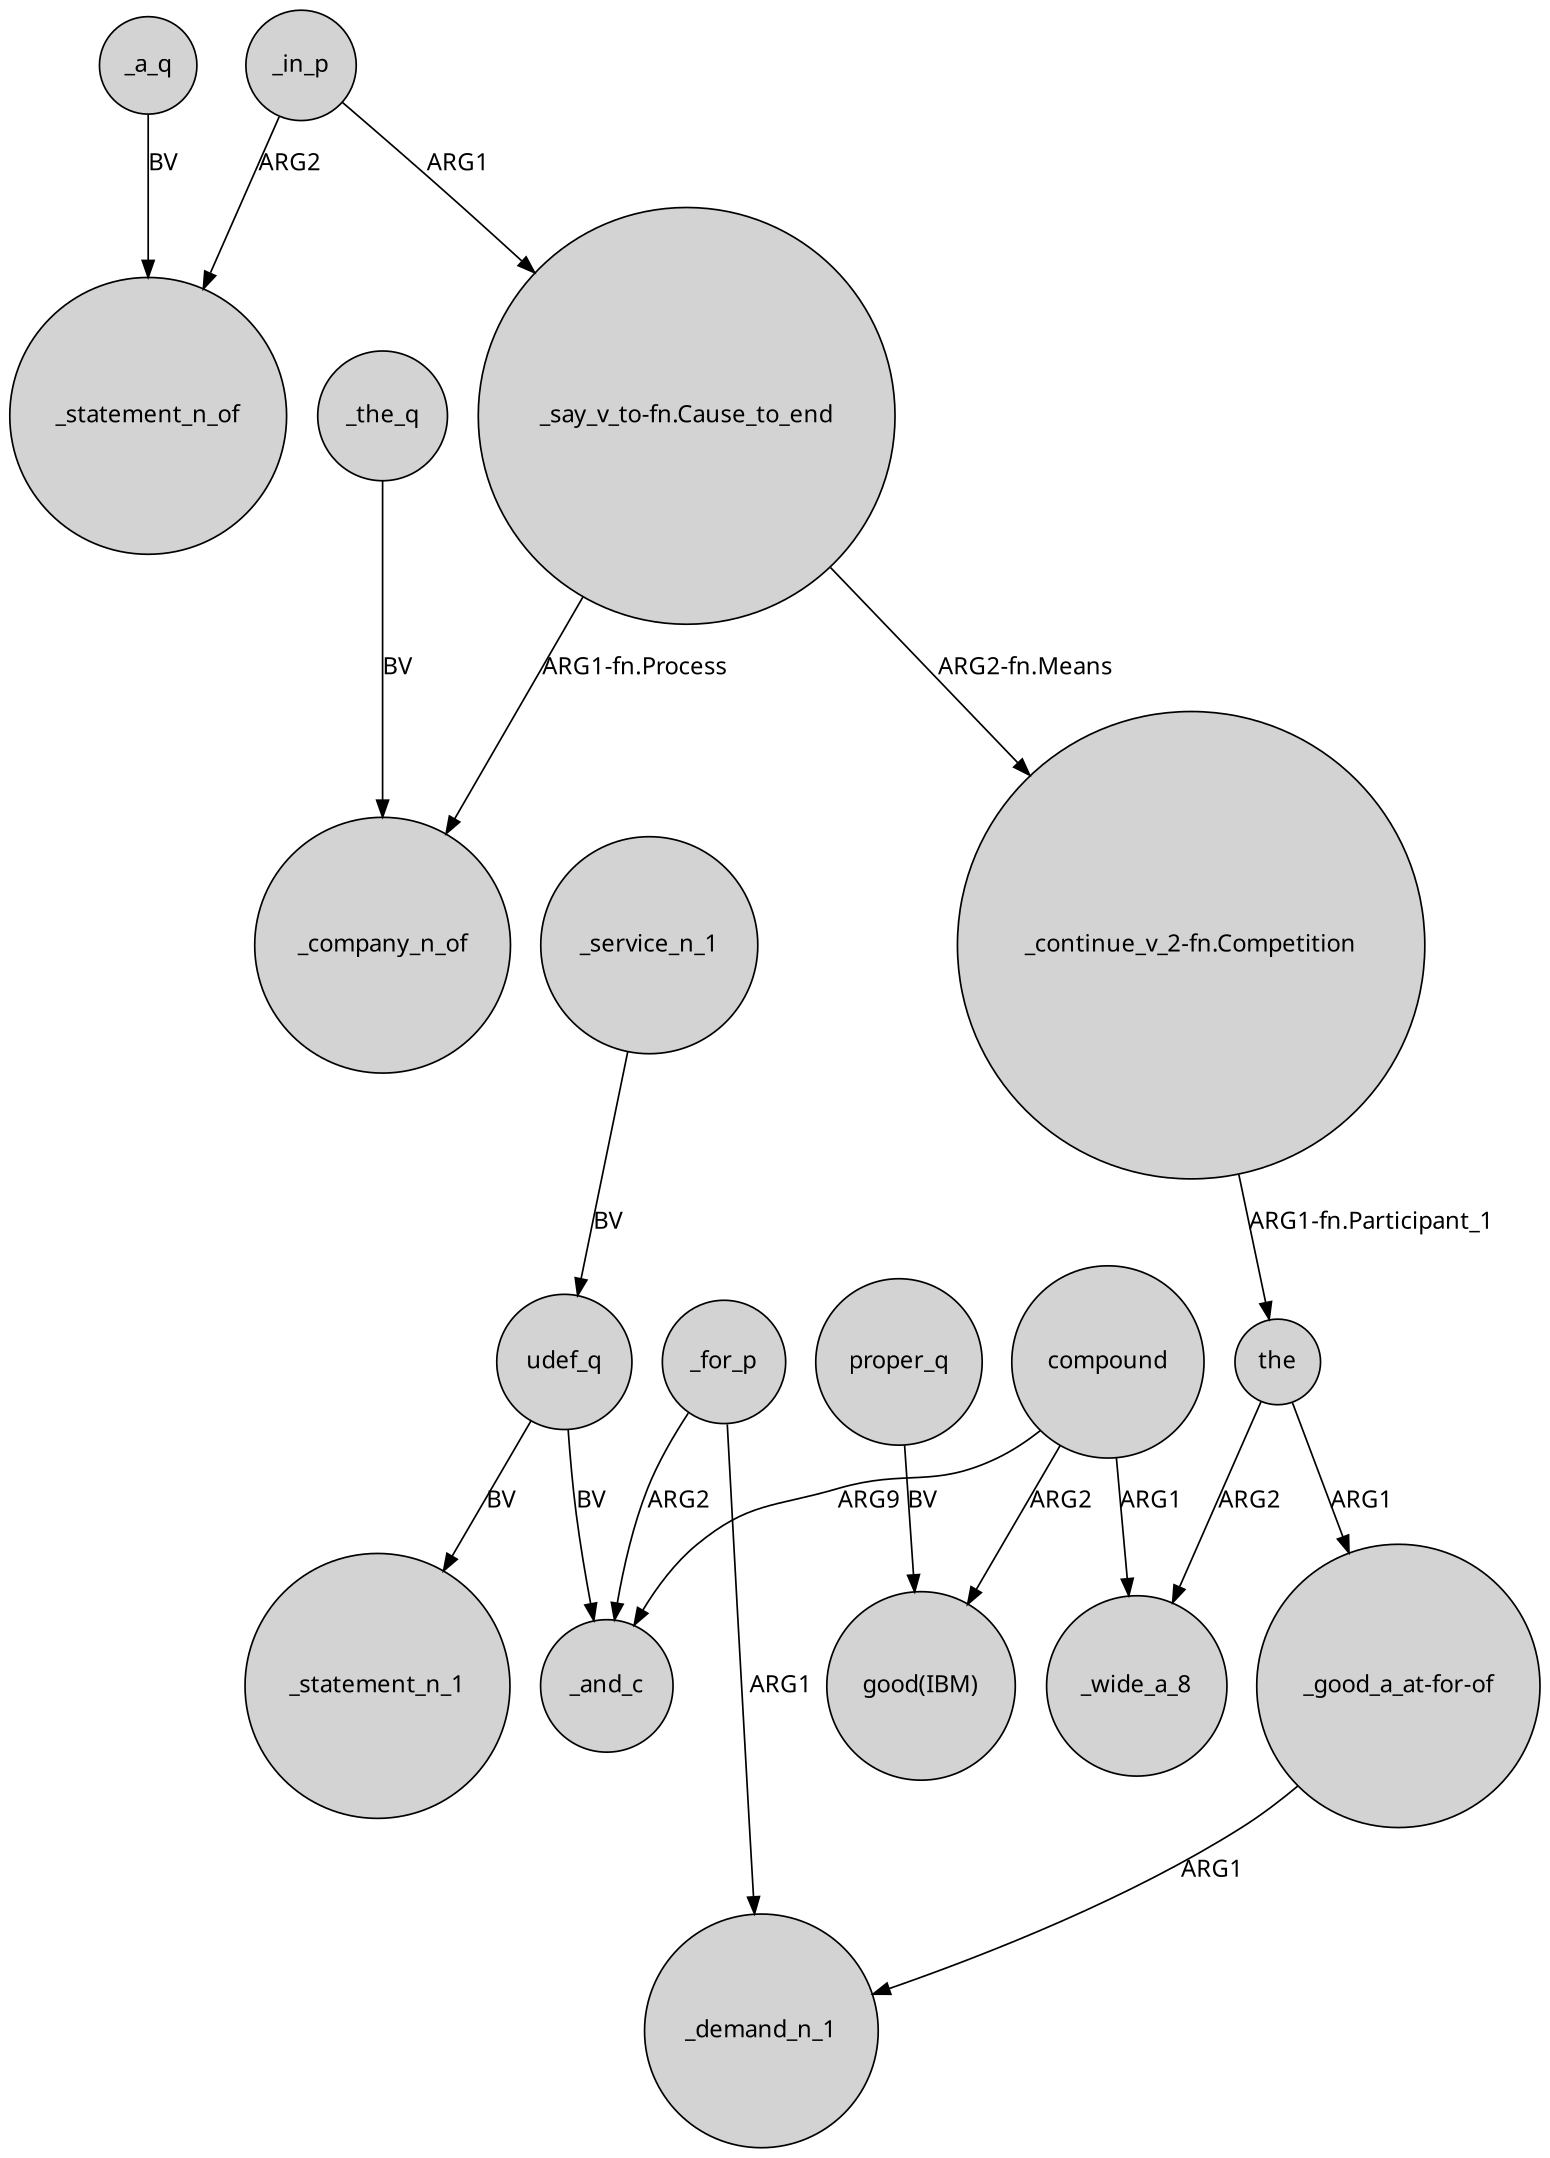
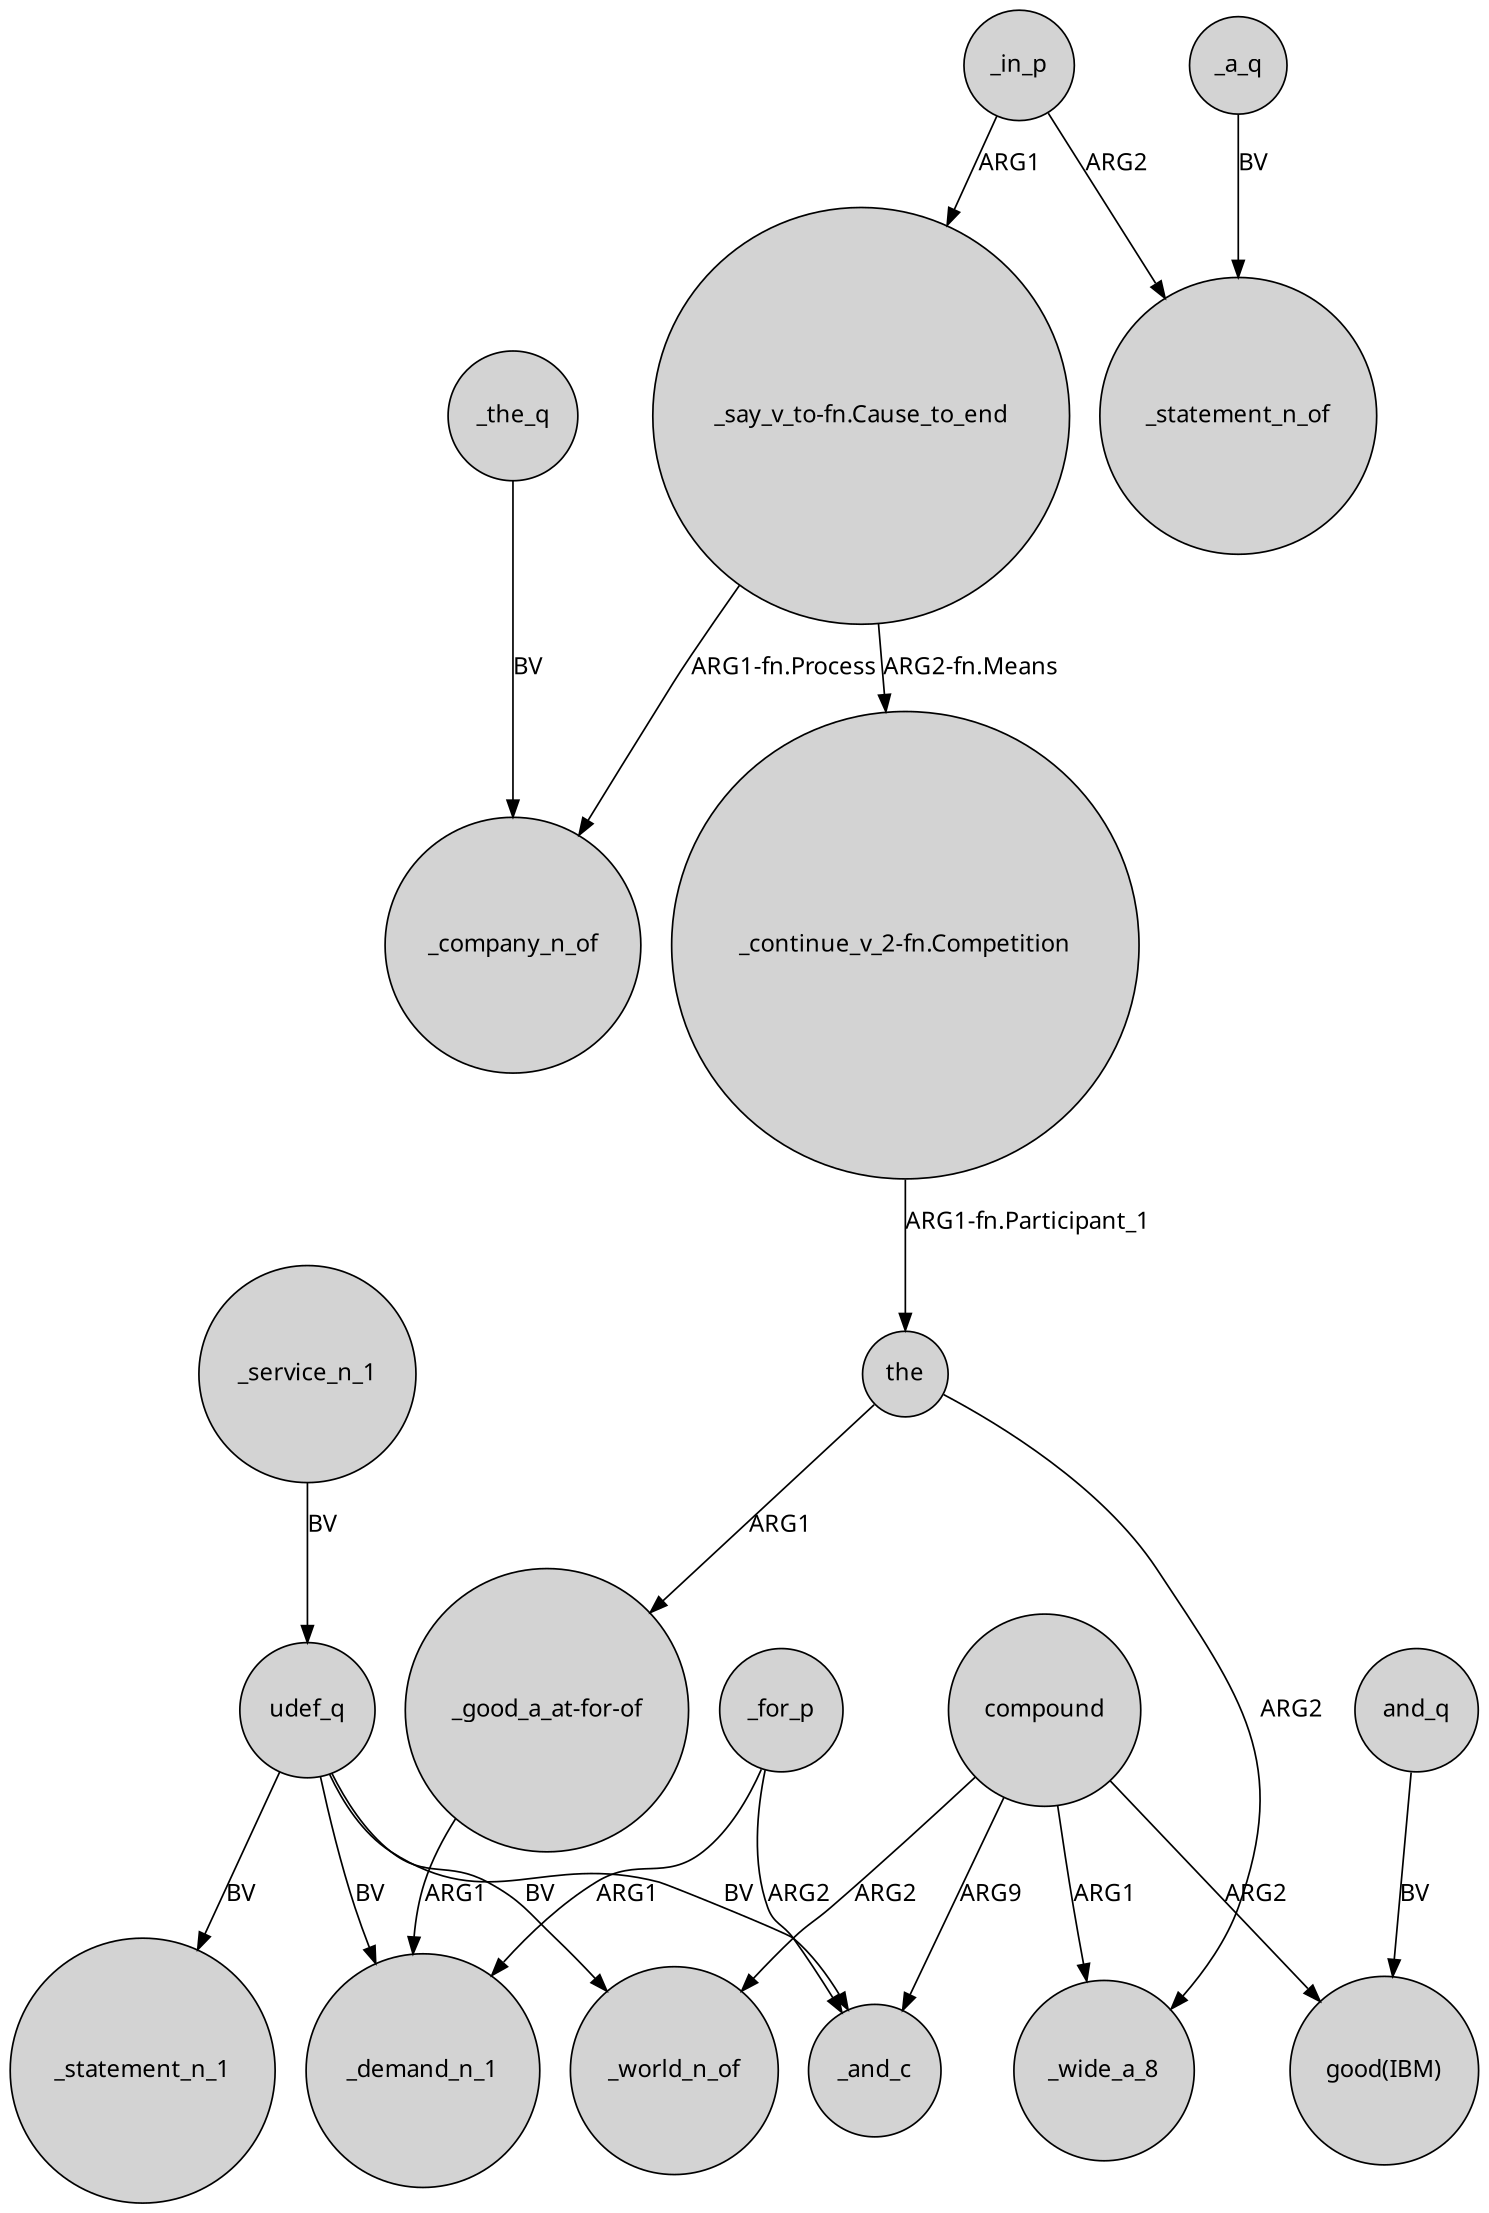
(899, 1362) -> (1417, 1710)
none -> (342, 1863)
none -> (674, 2071)
